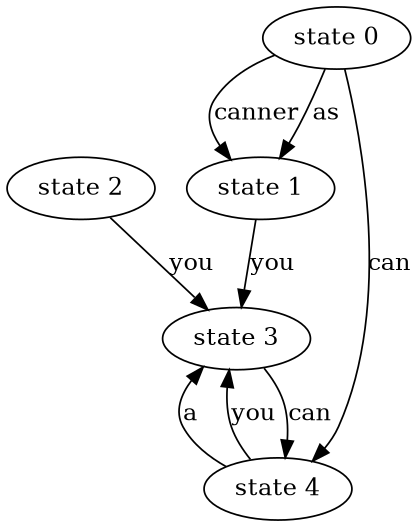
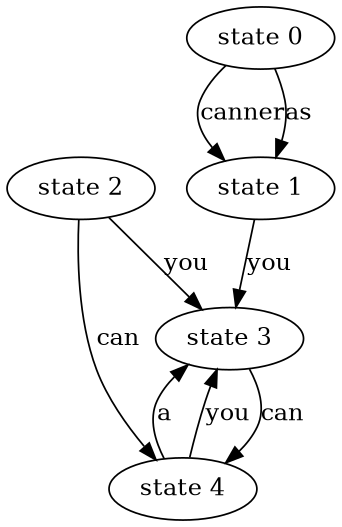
(369, 262) -> (88, 340)
